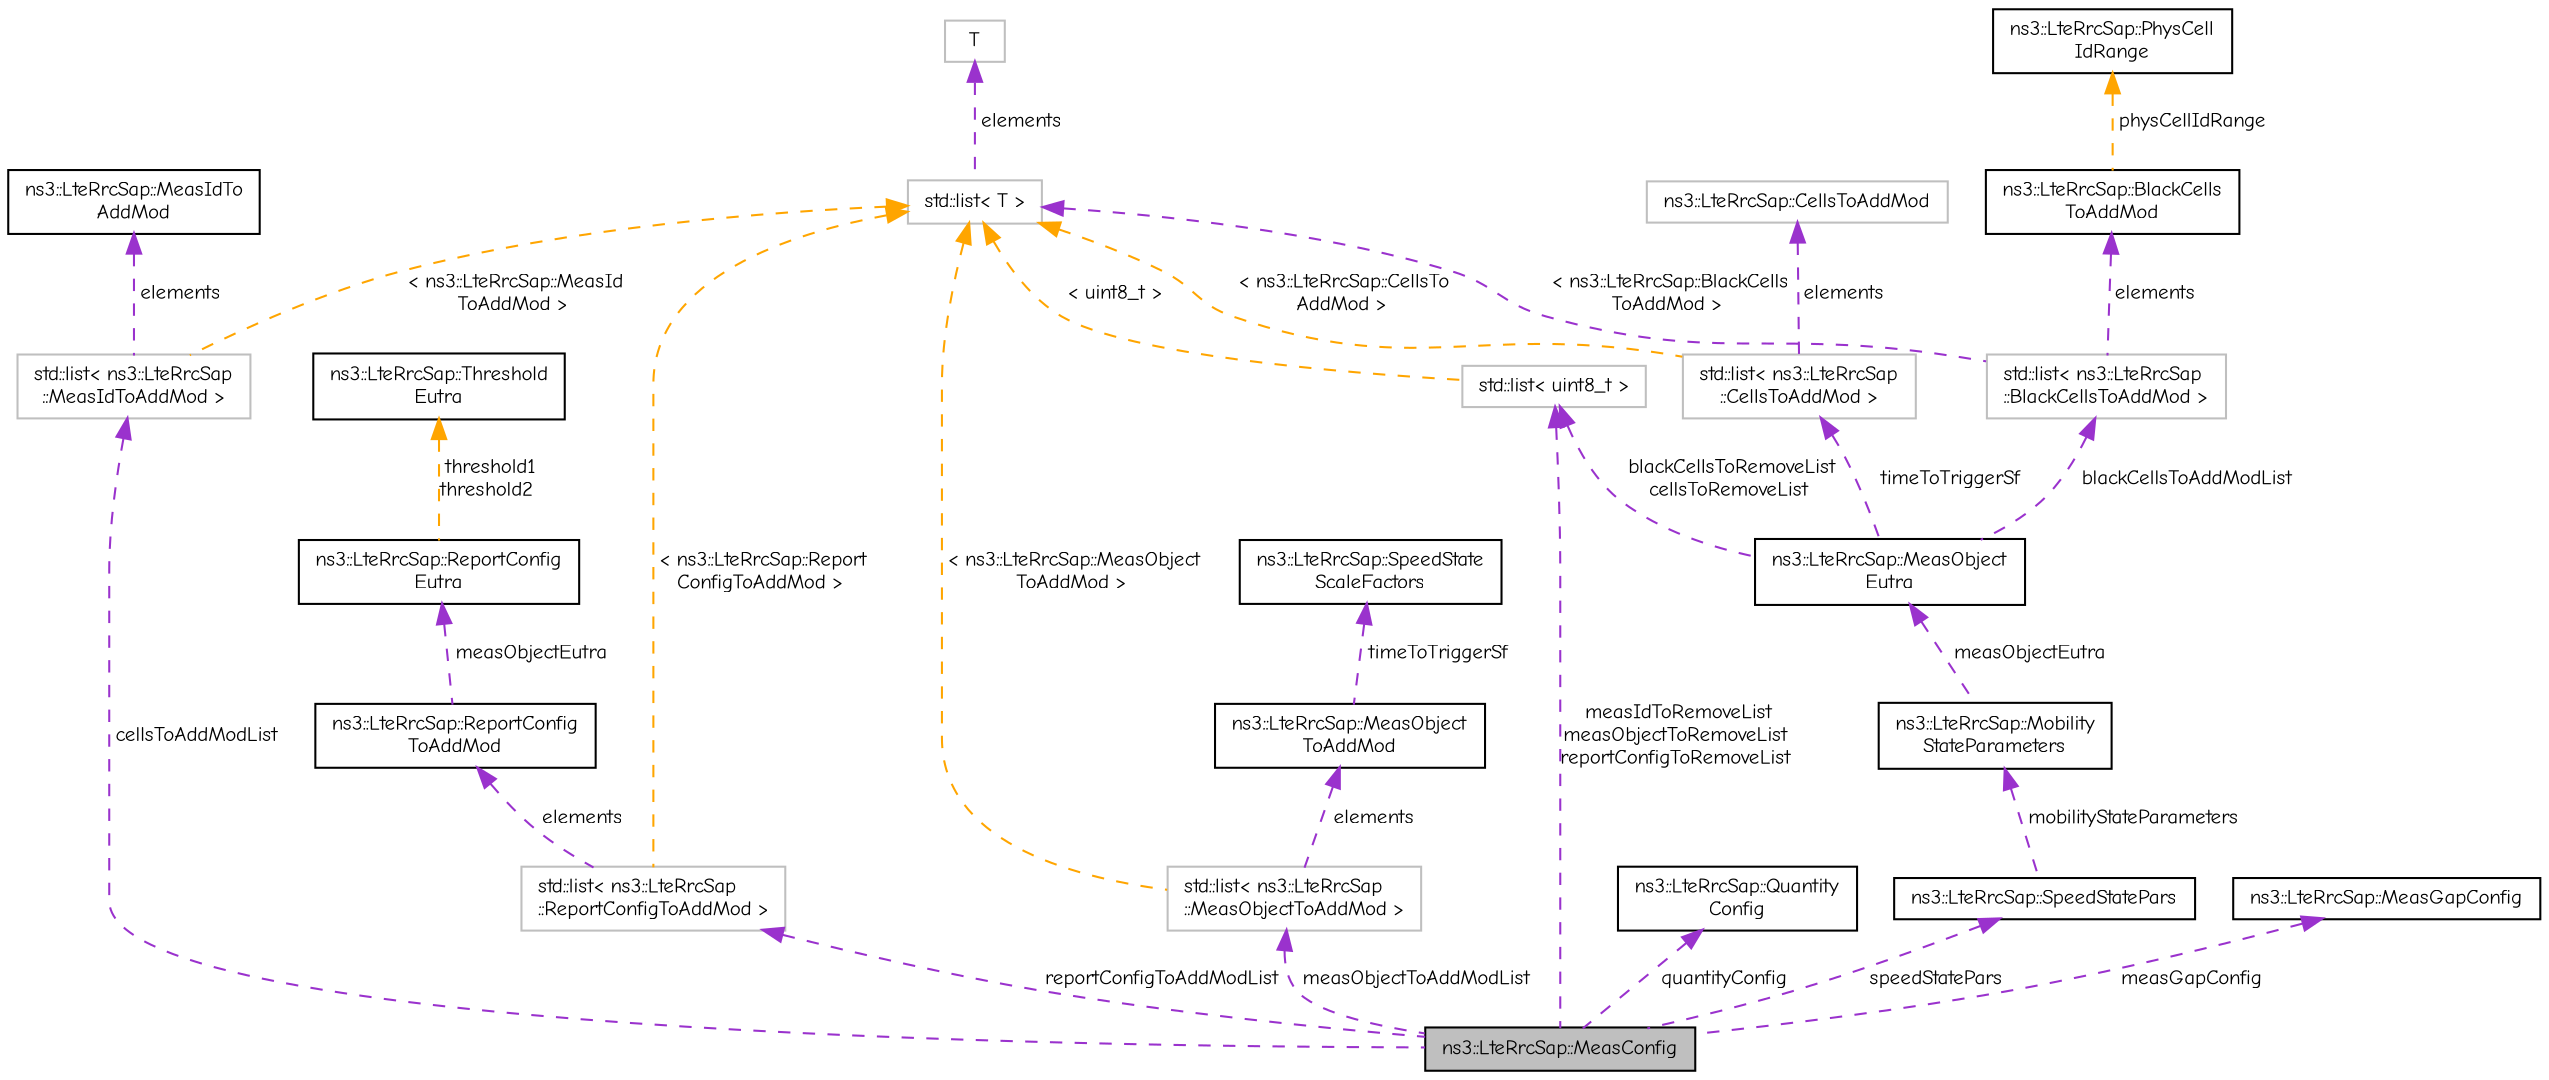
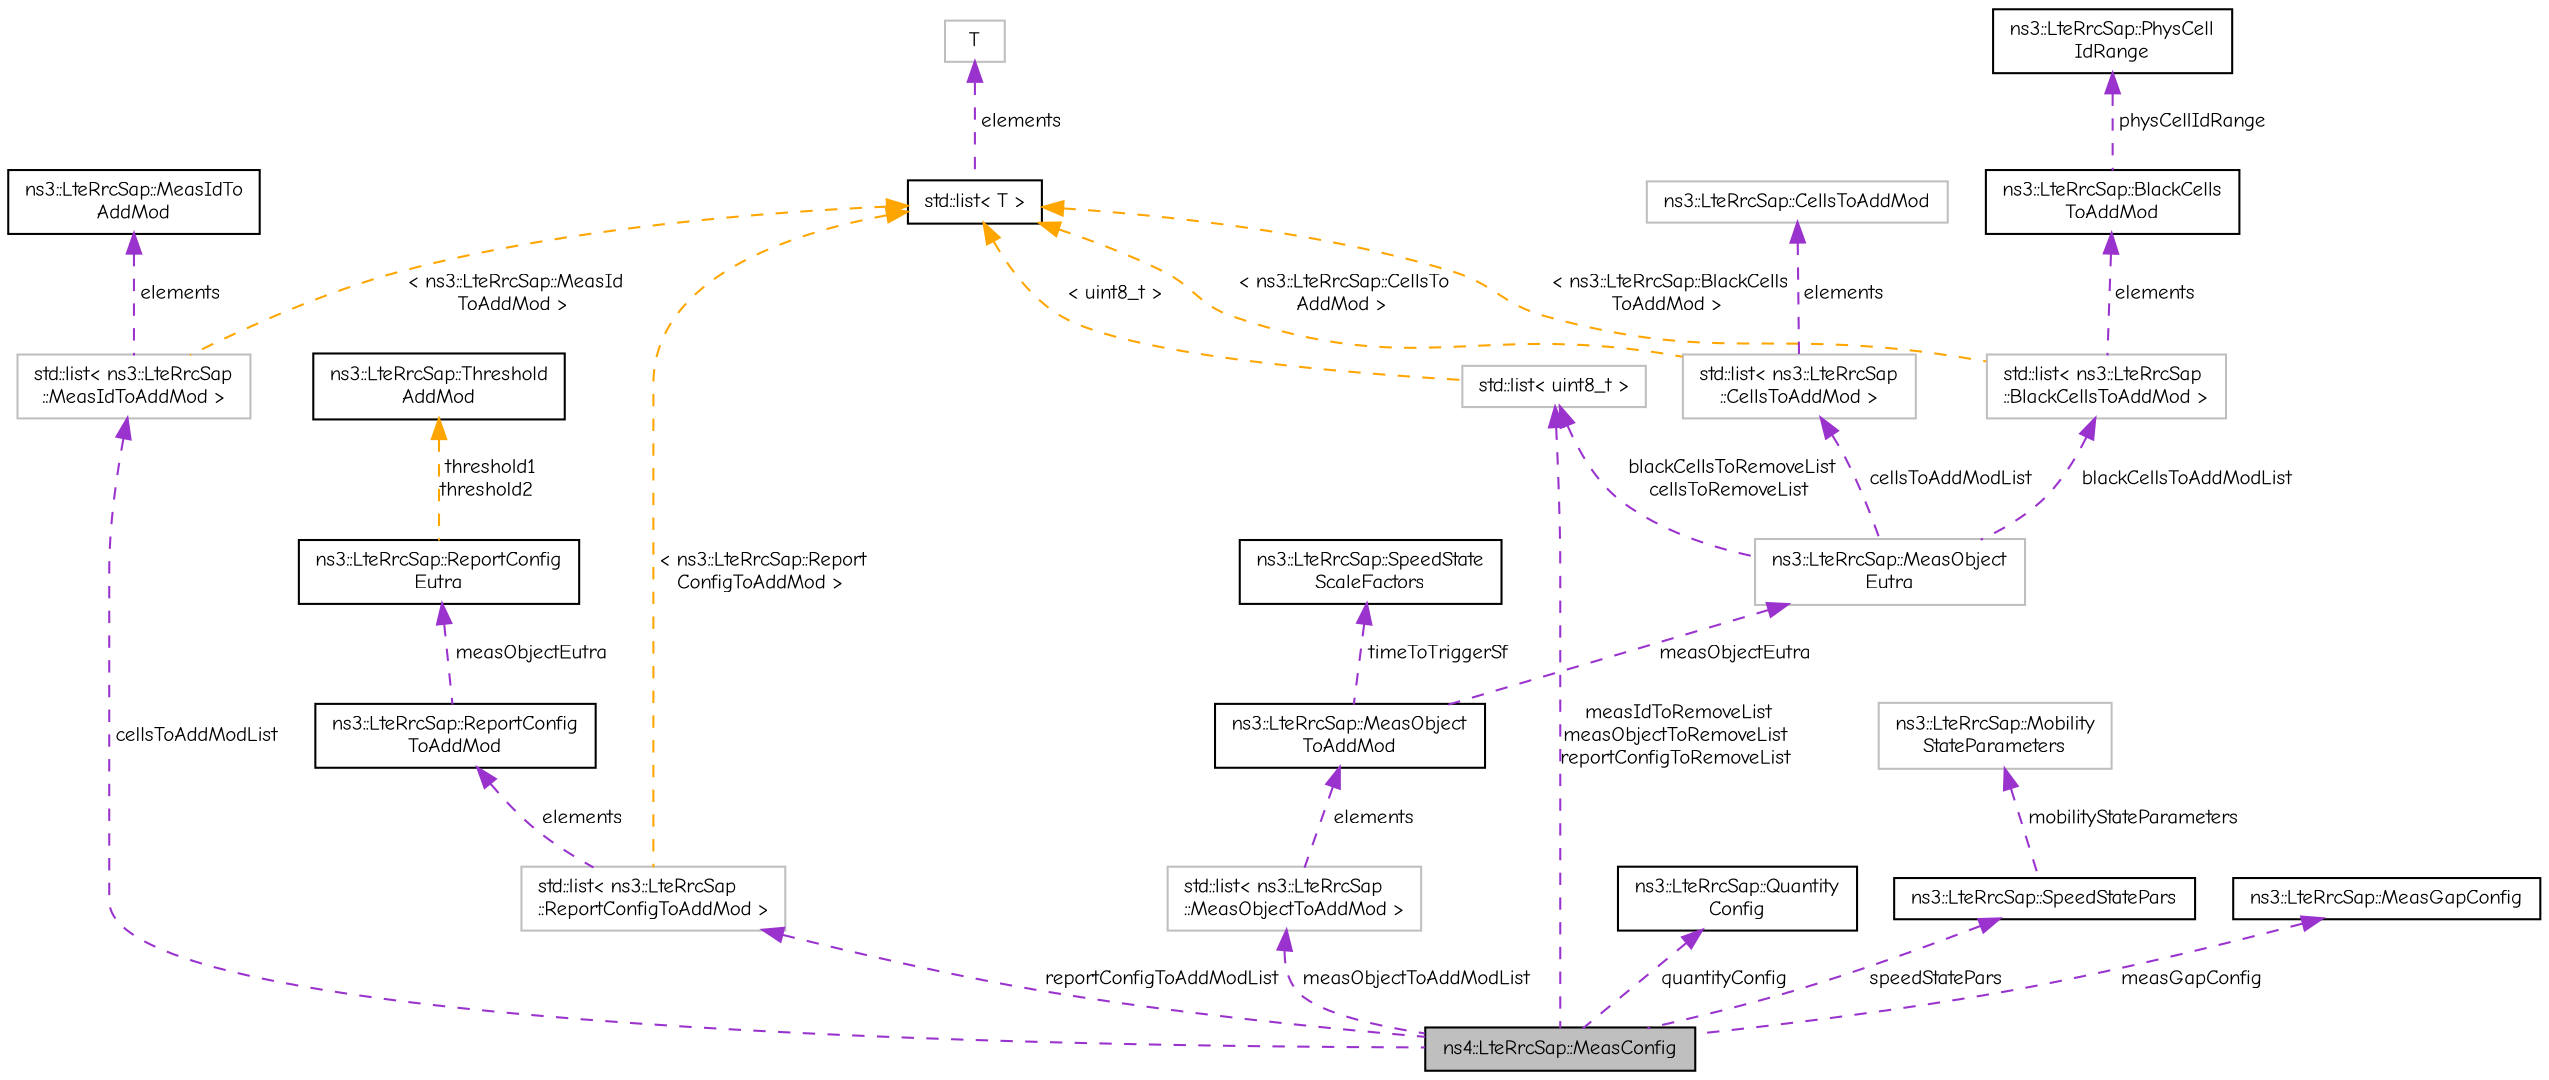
(2113, 132) -> (2113, 132)
(975, 202) -> (975, 202)
(1520, 307) -> (1520, 307)
(439, 386) -> (439, 386)
(1948, 479) -> (1948, 479)
(1890, 572) -> (1890, 572)
(942, 638) -> none
(1948, 663) -> (1608, 657)
(1995, 736) -> (1995, 736)
(1560, 1049) -> (1560, 1049)
